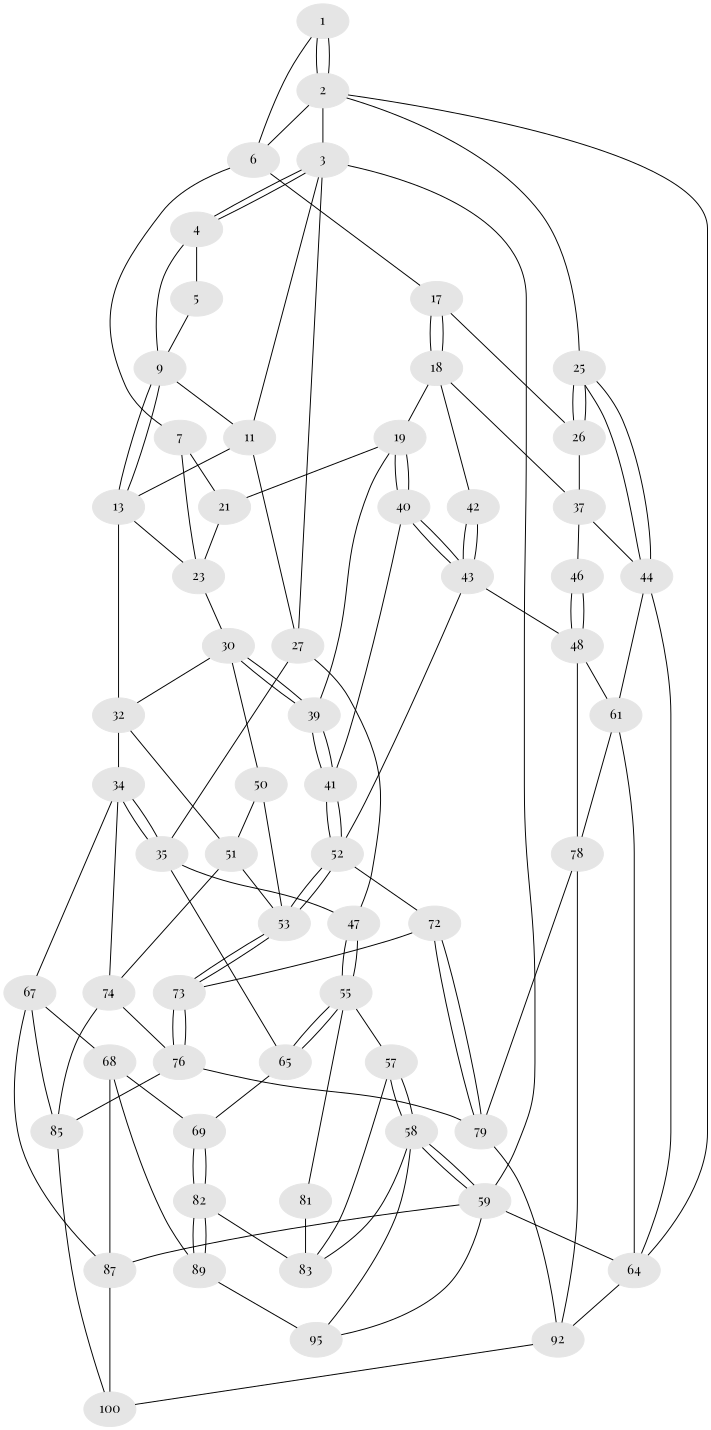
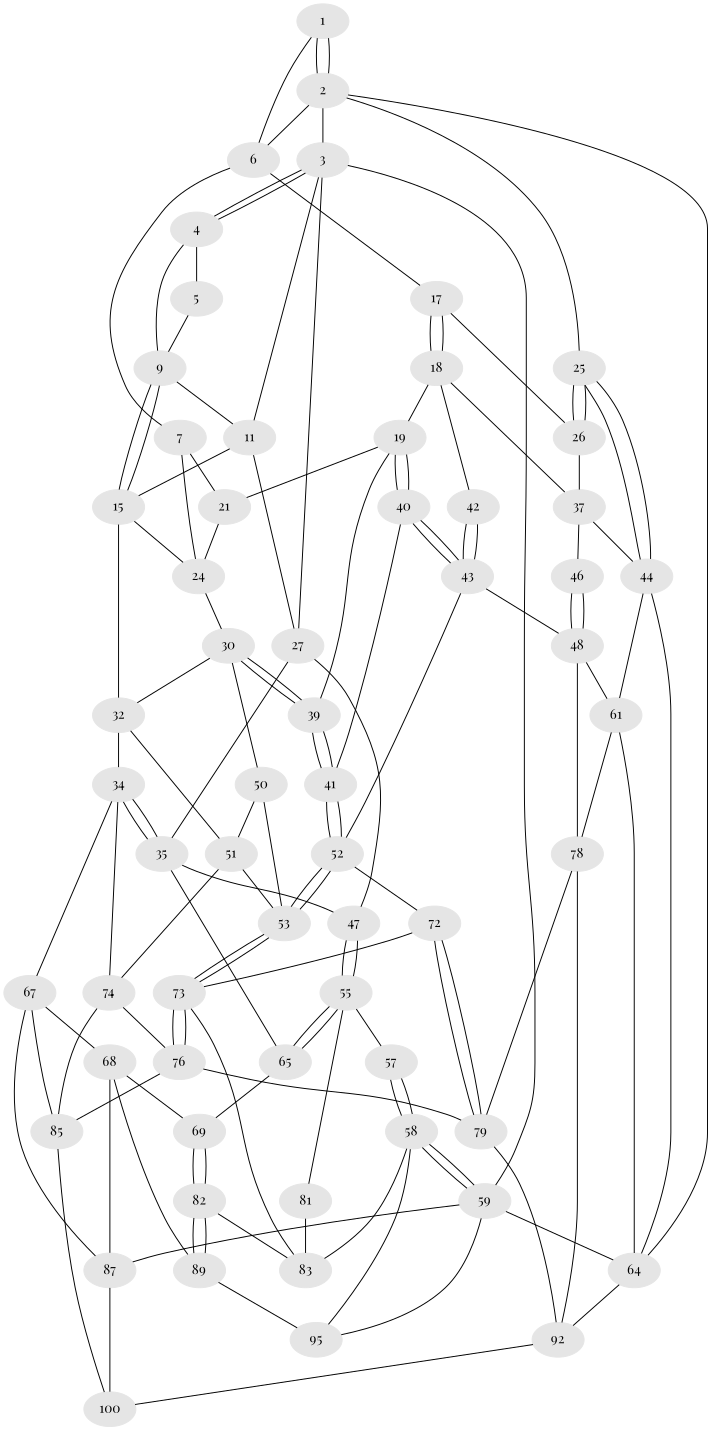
(119, 507) -> (119, 507)
(199, 576) -> (199, 576)
(359, 1170) -> (242, 1132)
